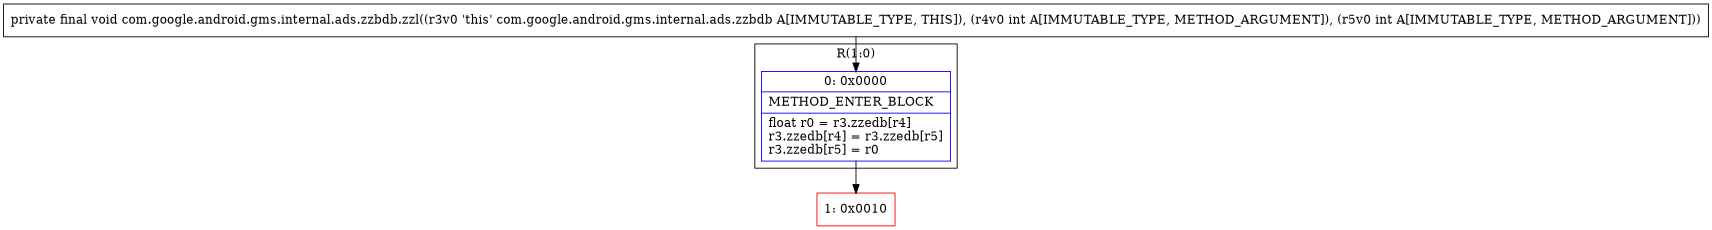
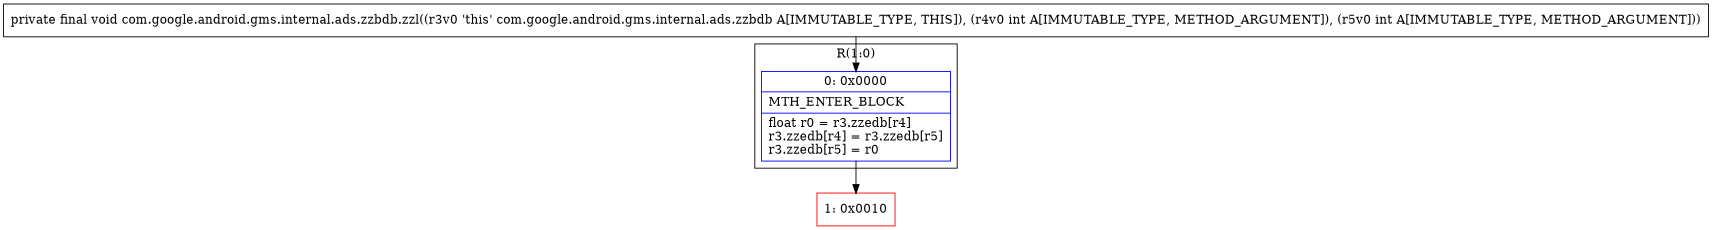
(852, 102) -> (837, 102)
